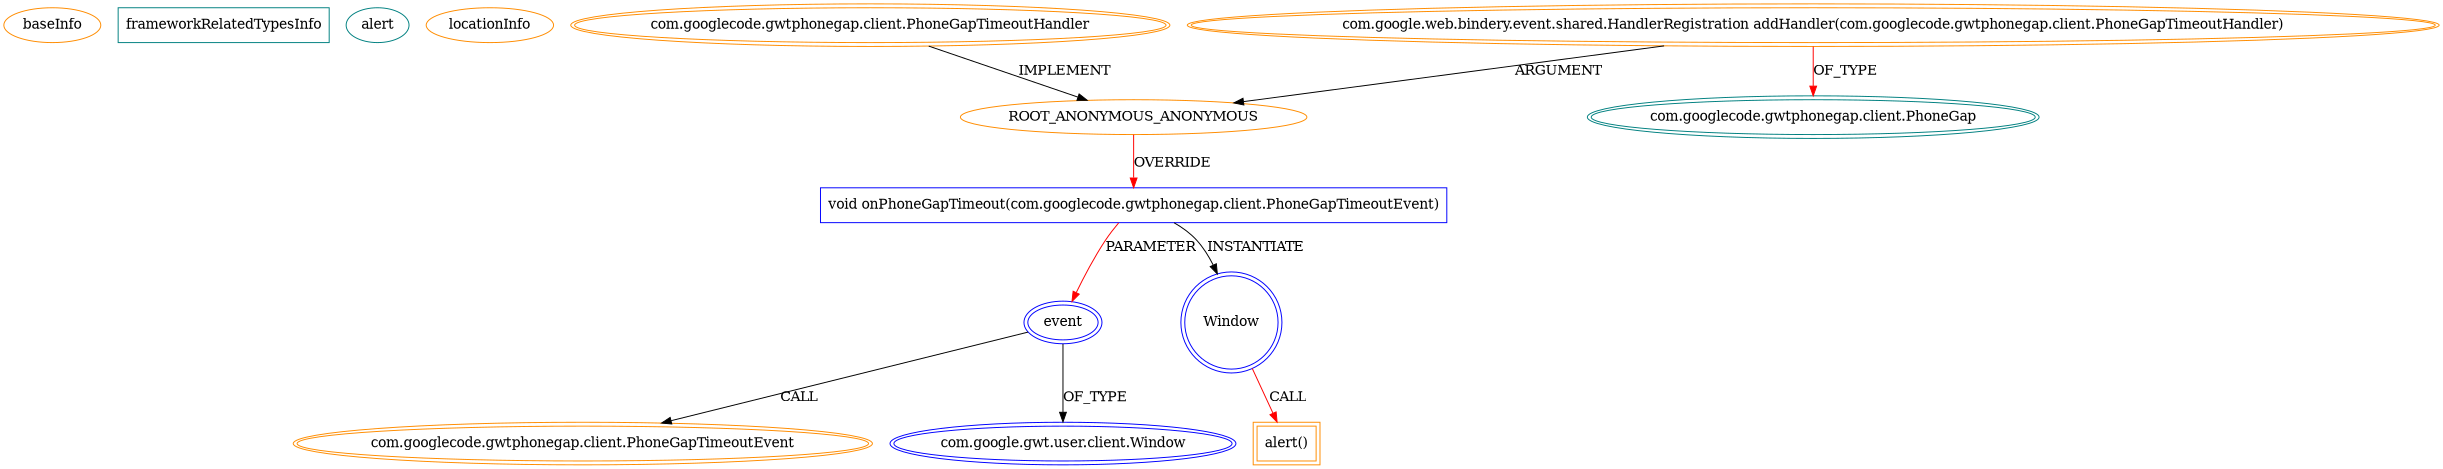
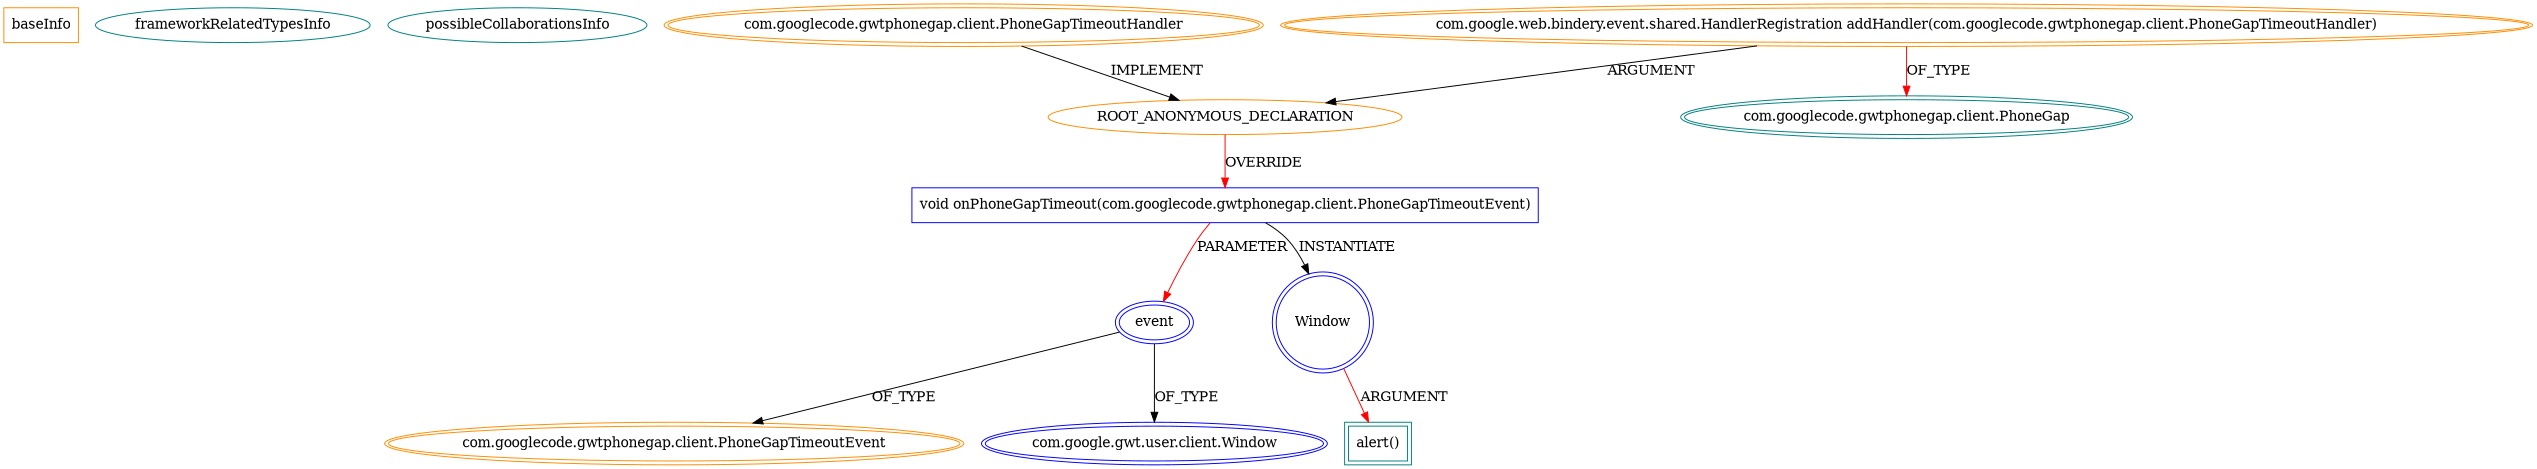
(52, 25) -> (41, 25)
(224, 25) -> (233, 25)
(378, 25) -> (517, 25)
(490, 25) -> none
(1134, 117) -> (1225, 117)
(799, 398) -> (904, 398)
(1288, 398) -> (1404, 398)
(1287, 444) -> (1378, 444)
